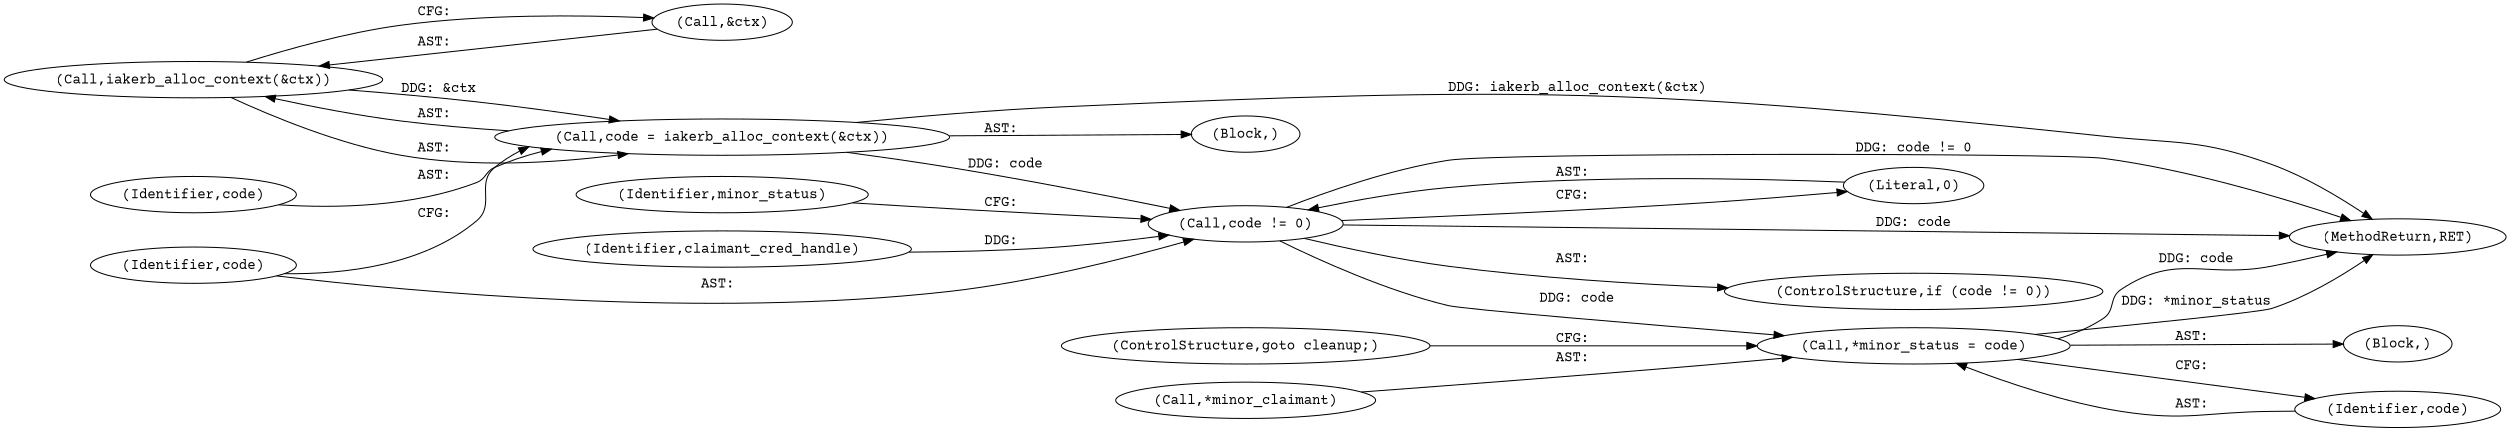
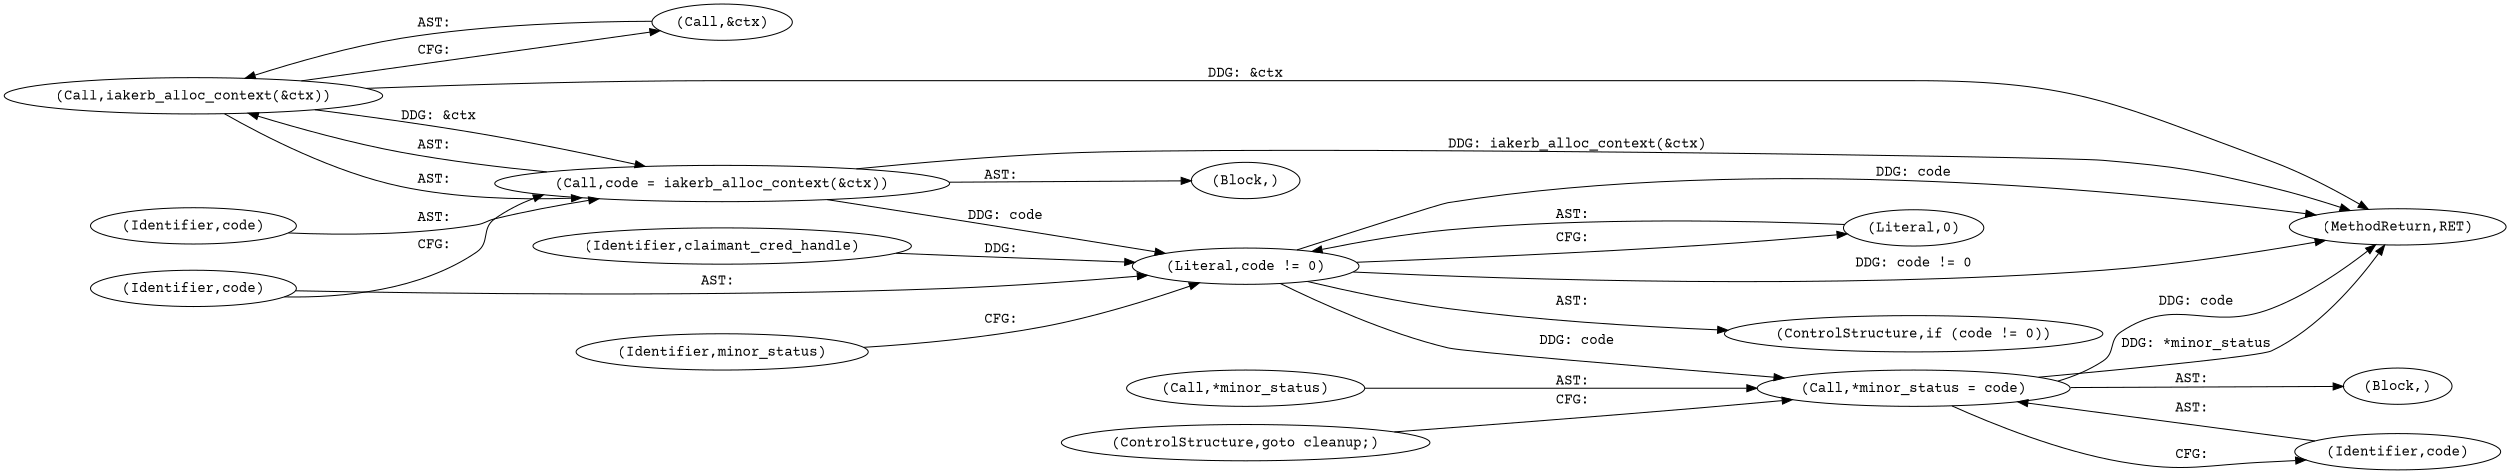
none -> (1374, 81)
(1246, 224) -> (1246, 266)
(1246, 400) -> (1246, 388)
